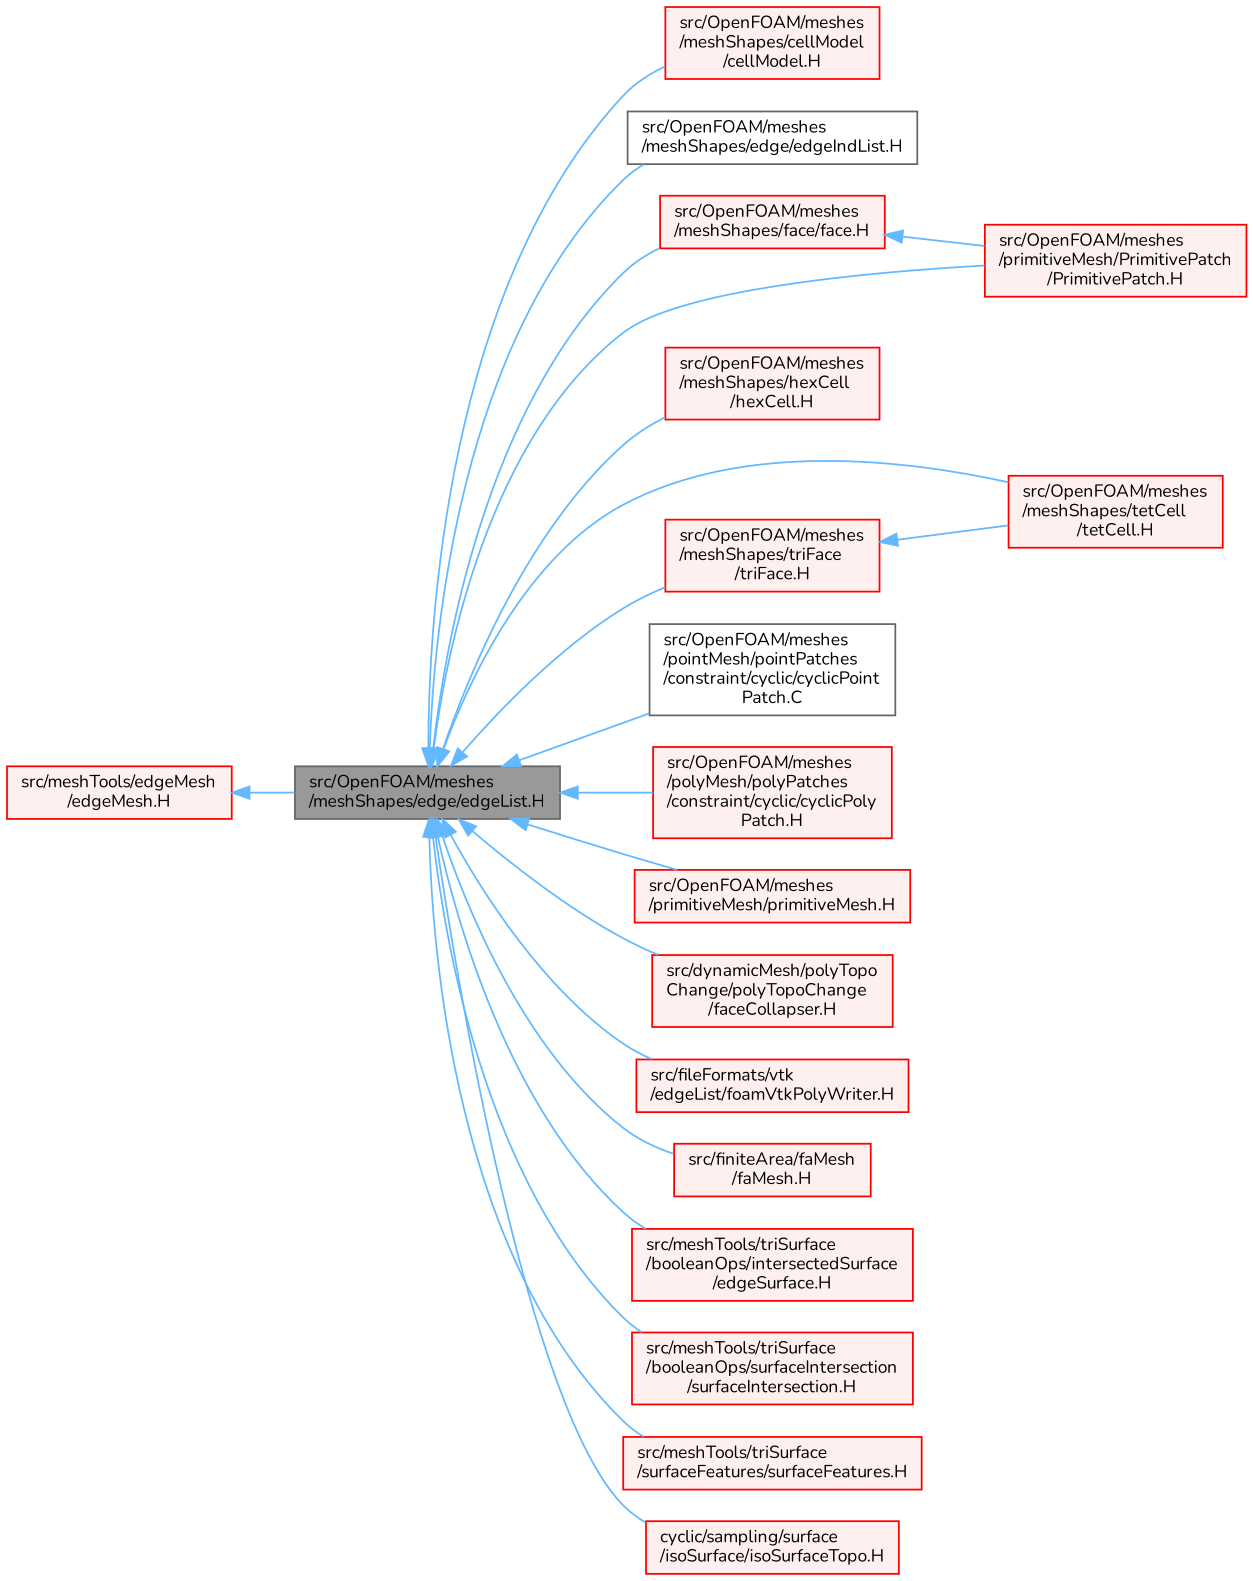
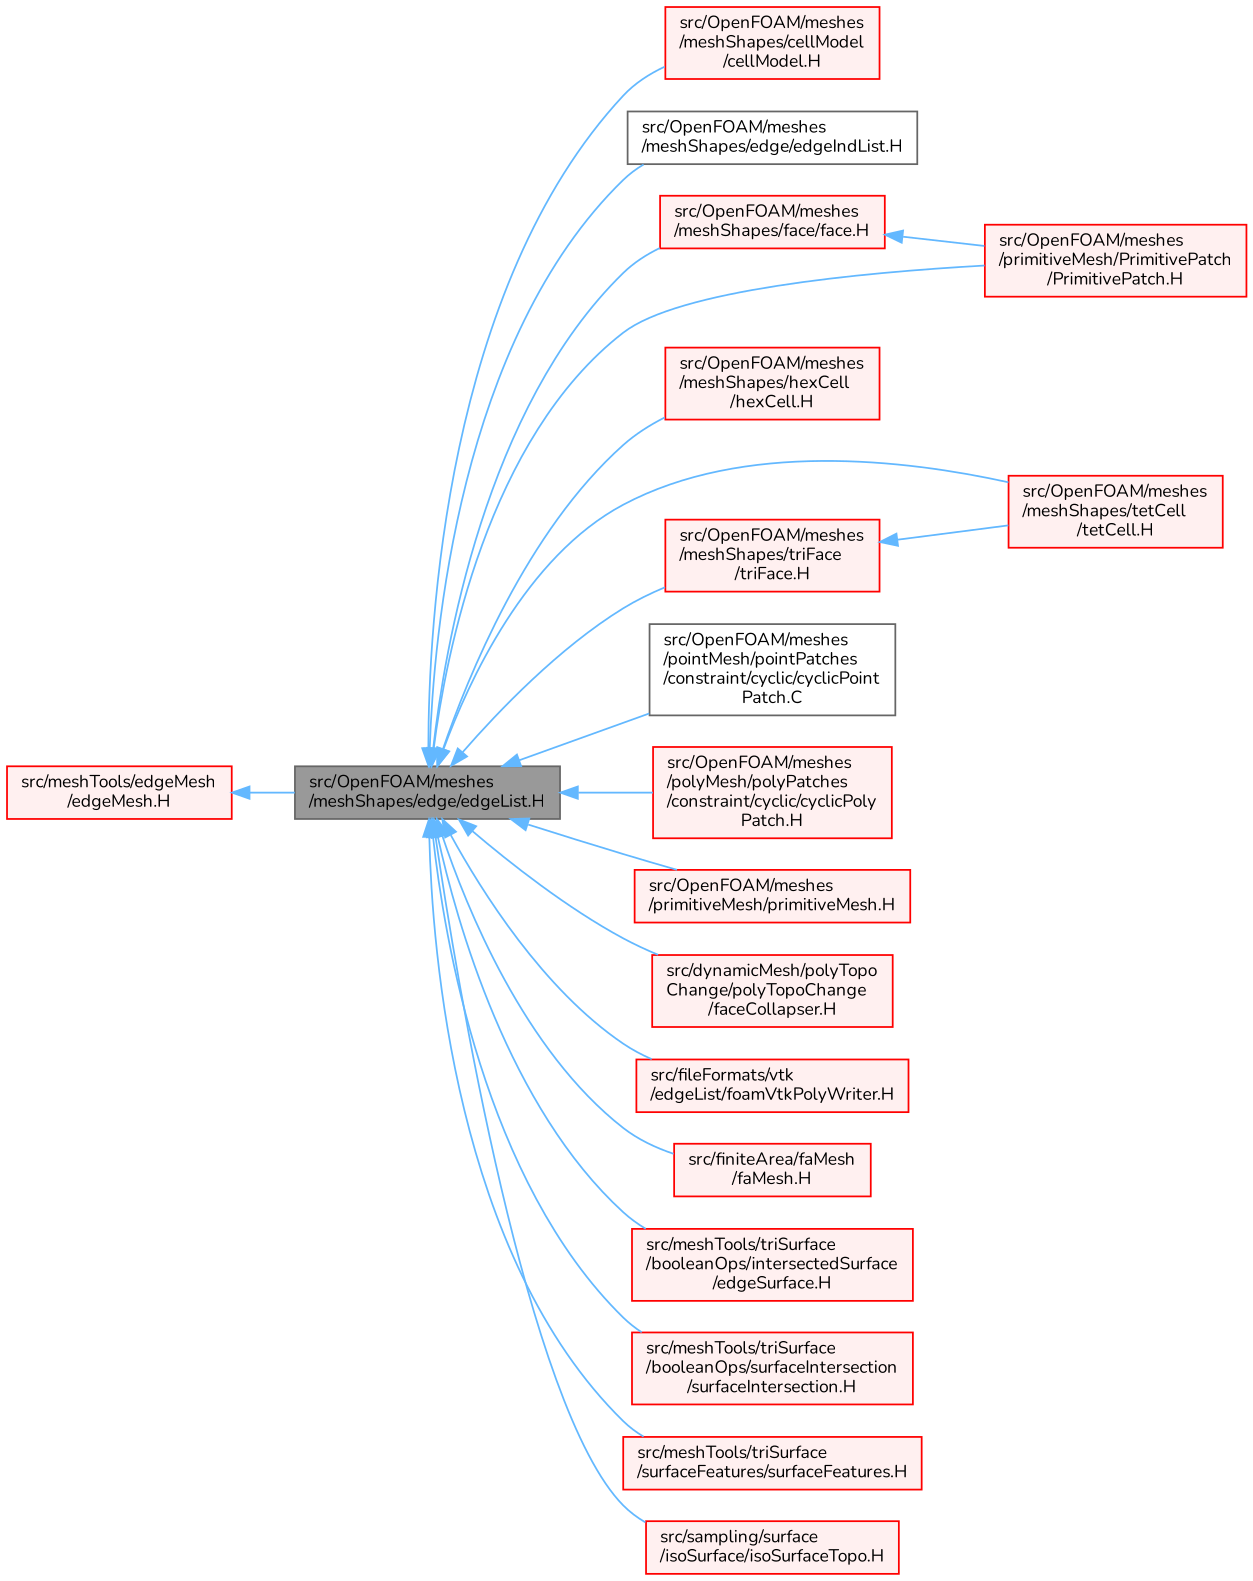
(772, 1548) -> (772, 1548)
